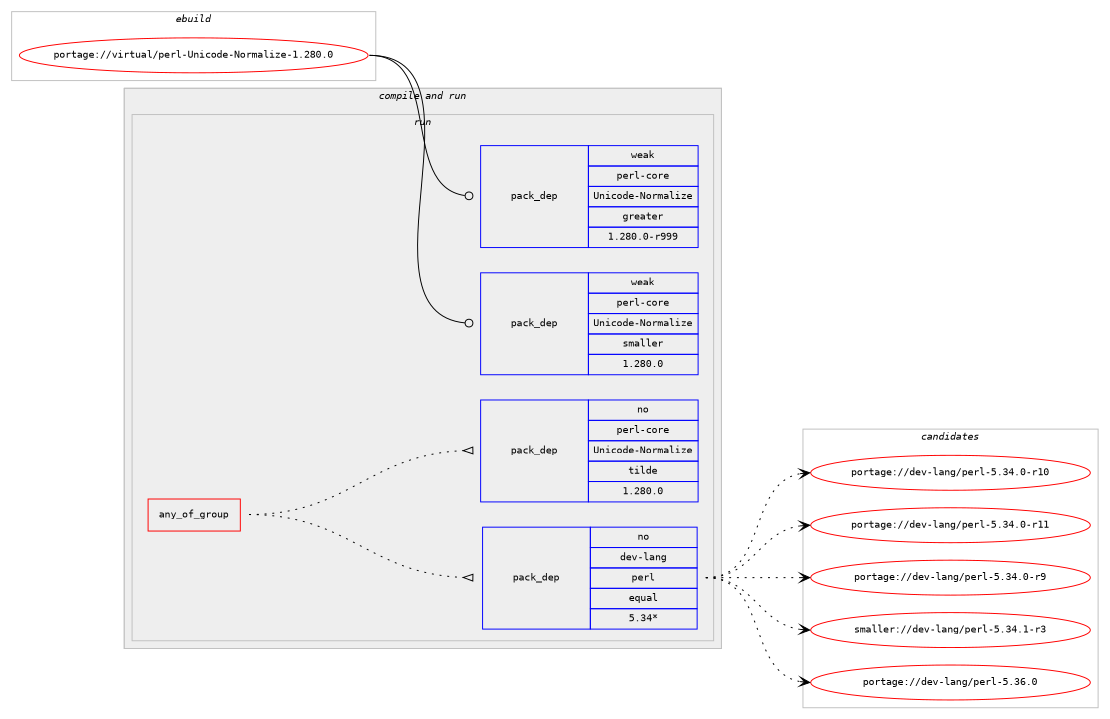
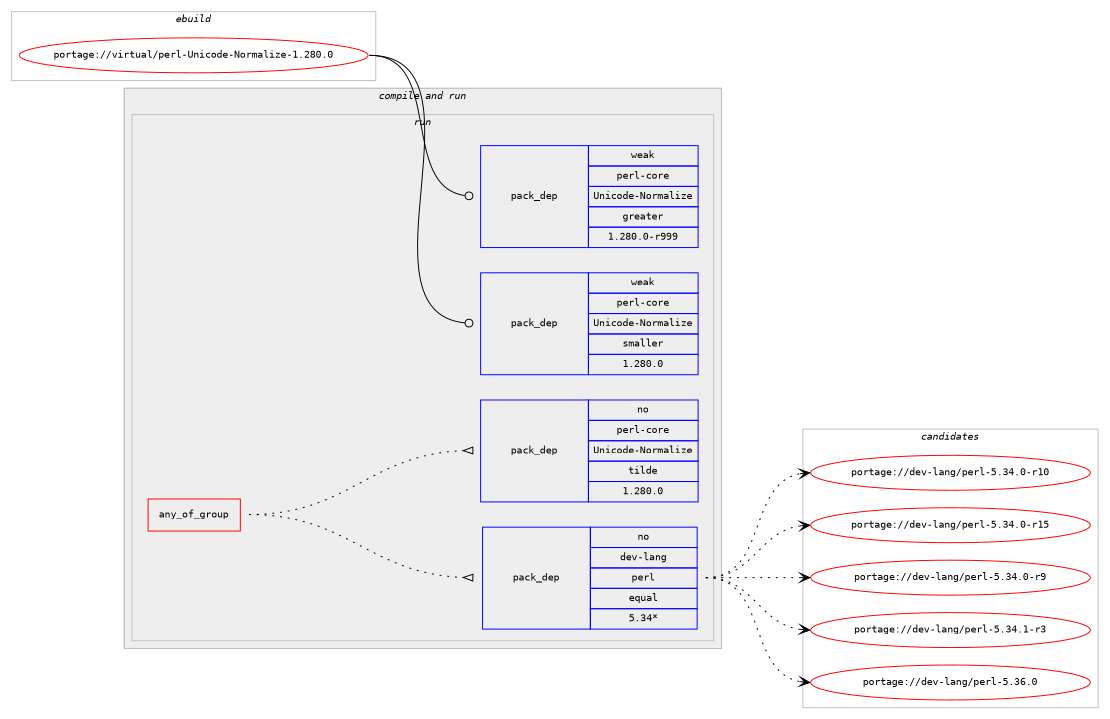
(951, 525) -> (951, 525)
(951, 630) -> (951, 630)
